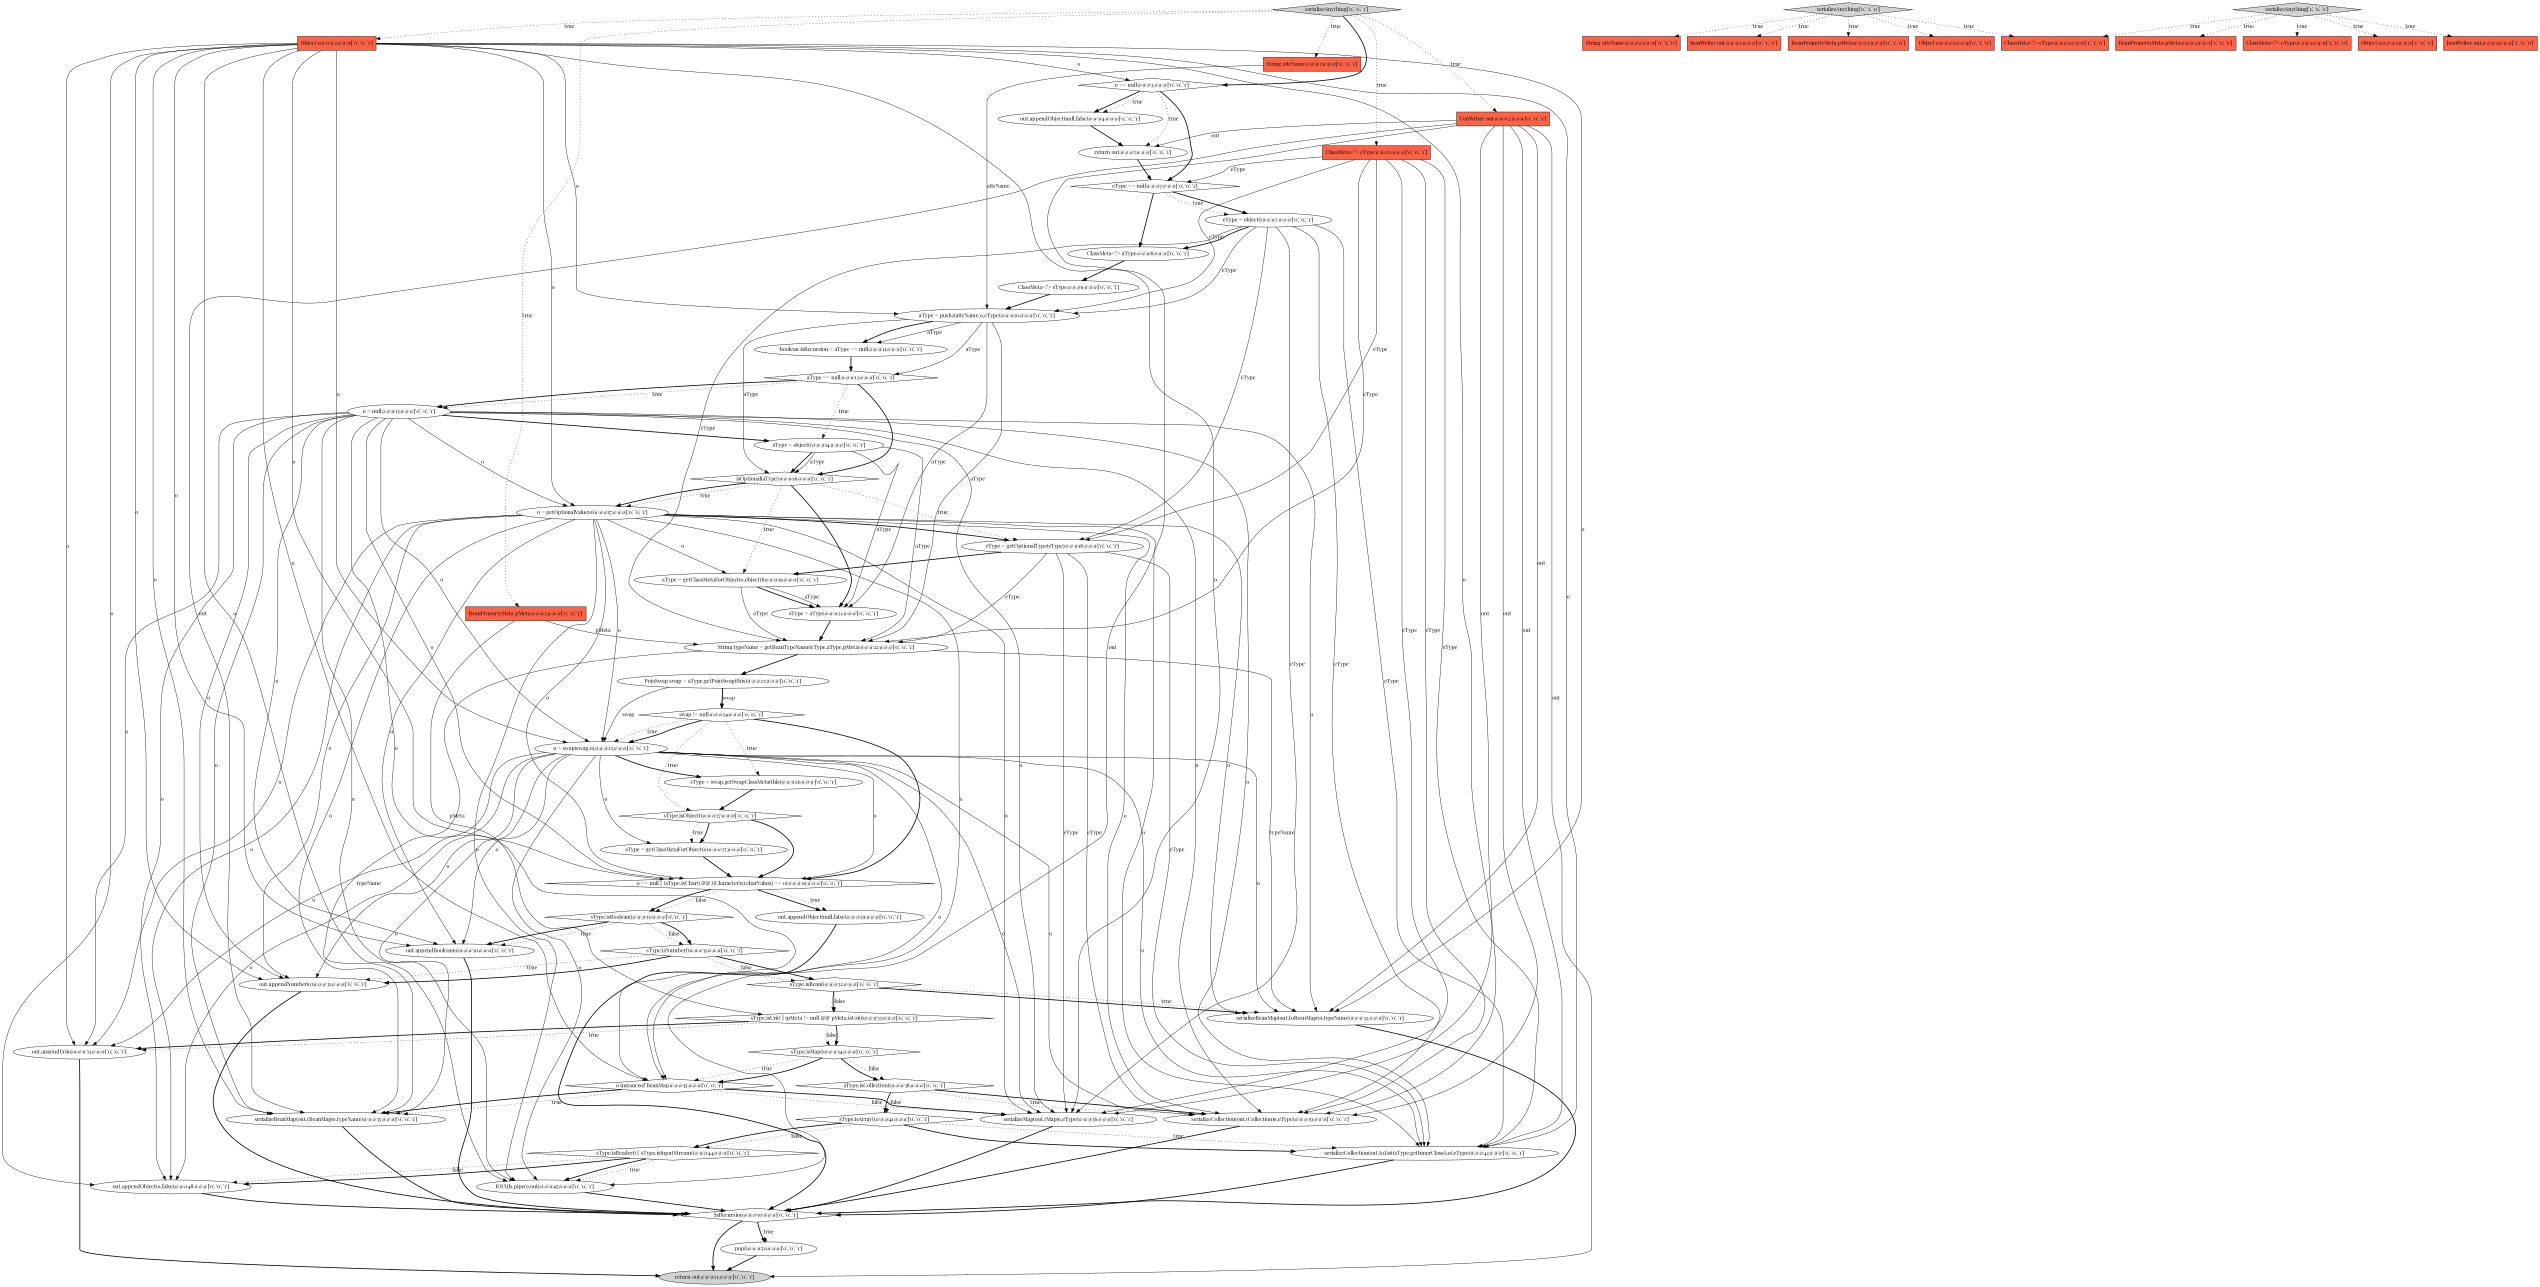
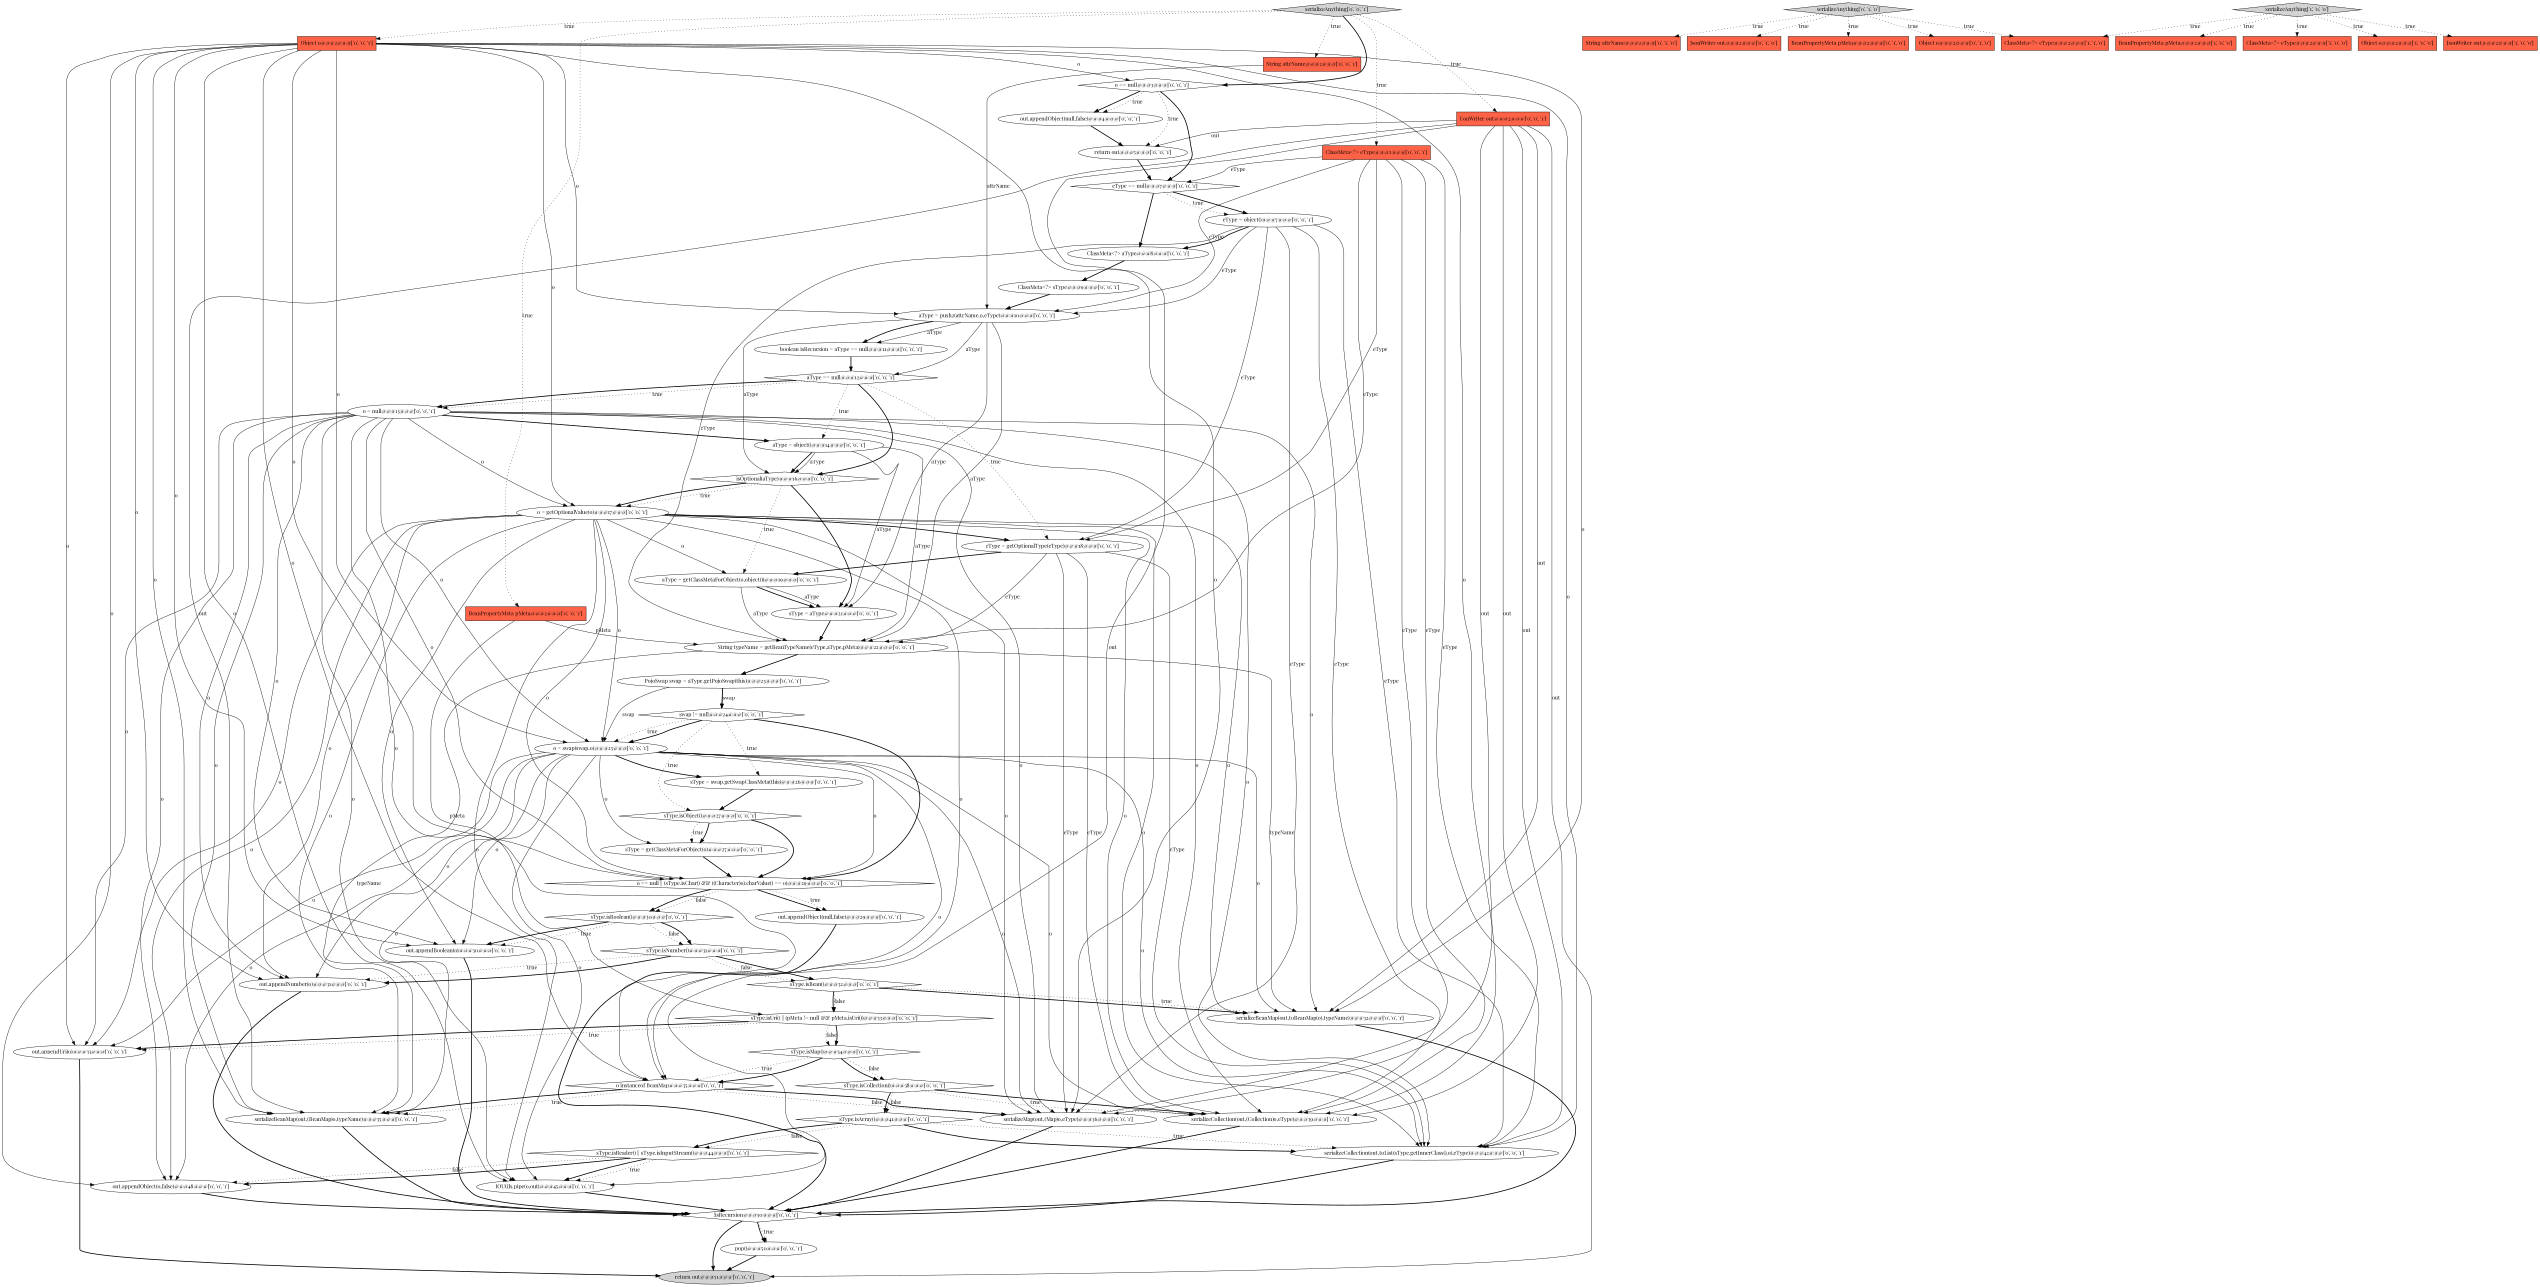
(913, 511) -> (969, 444)
